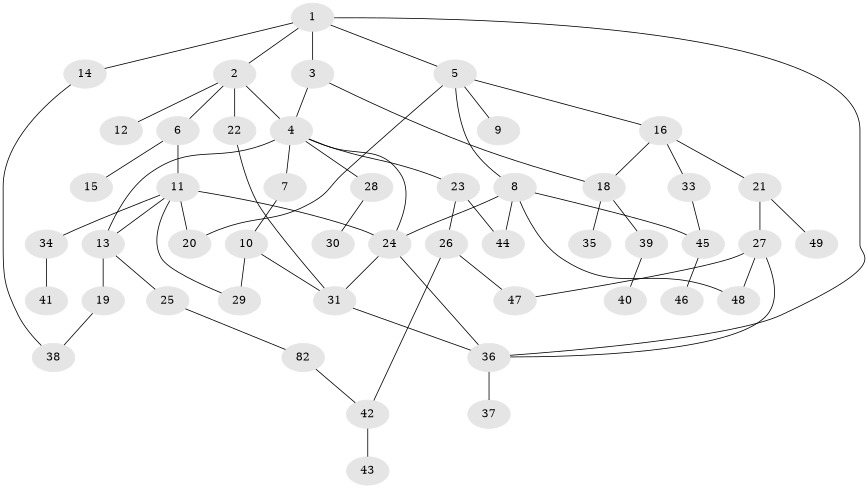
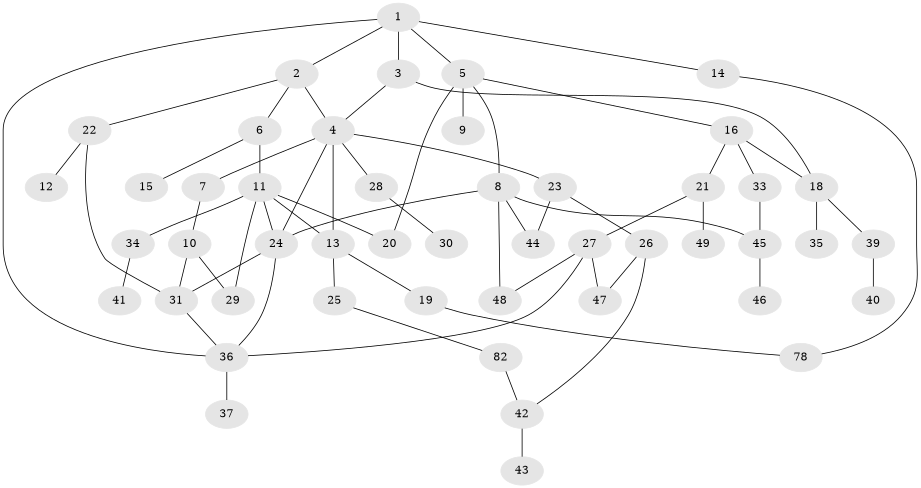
(178, 102) -> (68, 159)
(54, 358) -> (801, 358)
